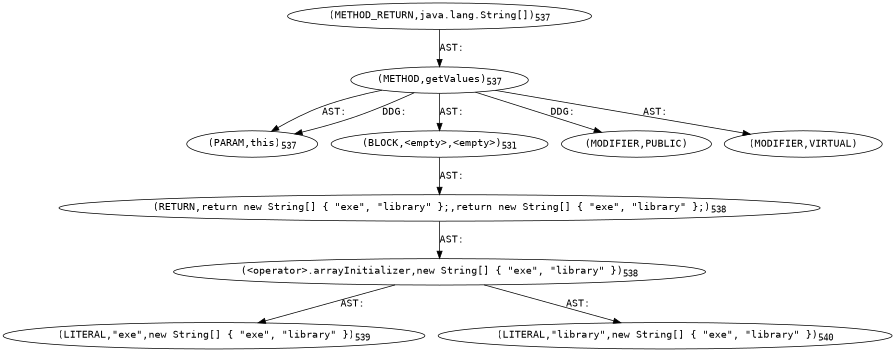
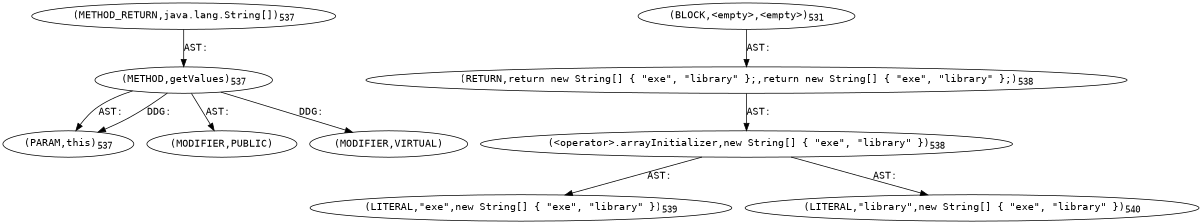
(440, 108) -> none
(566, 112) -> (221, 112)
(659, 112) -> (314, 112)
